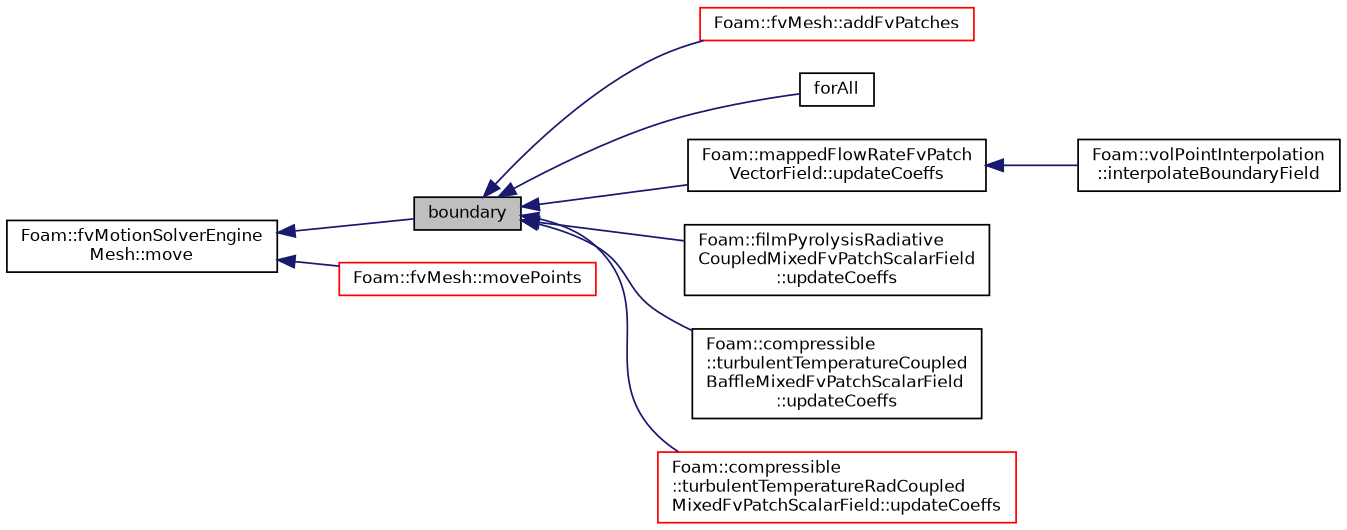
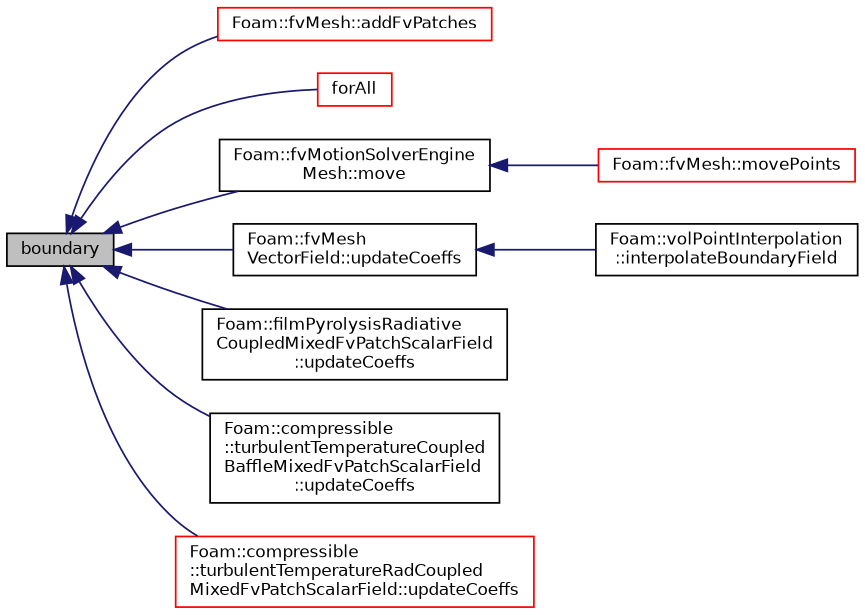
(837, 90) -> (355, 90)
(837, 165) -> (355, 250)
(355, 225) -> (179, 208)
